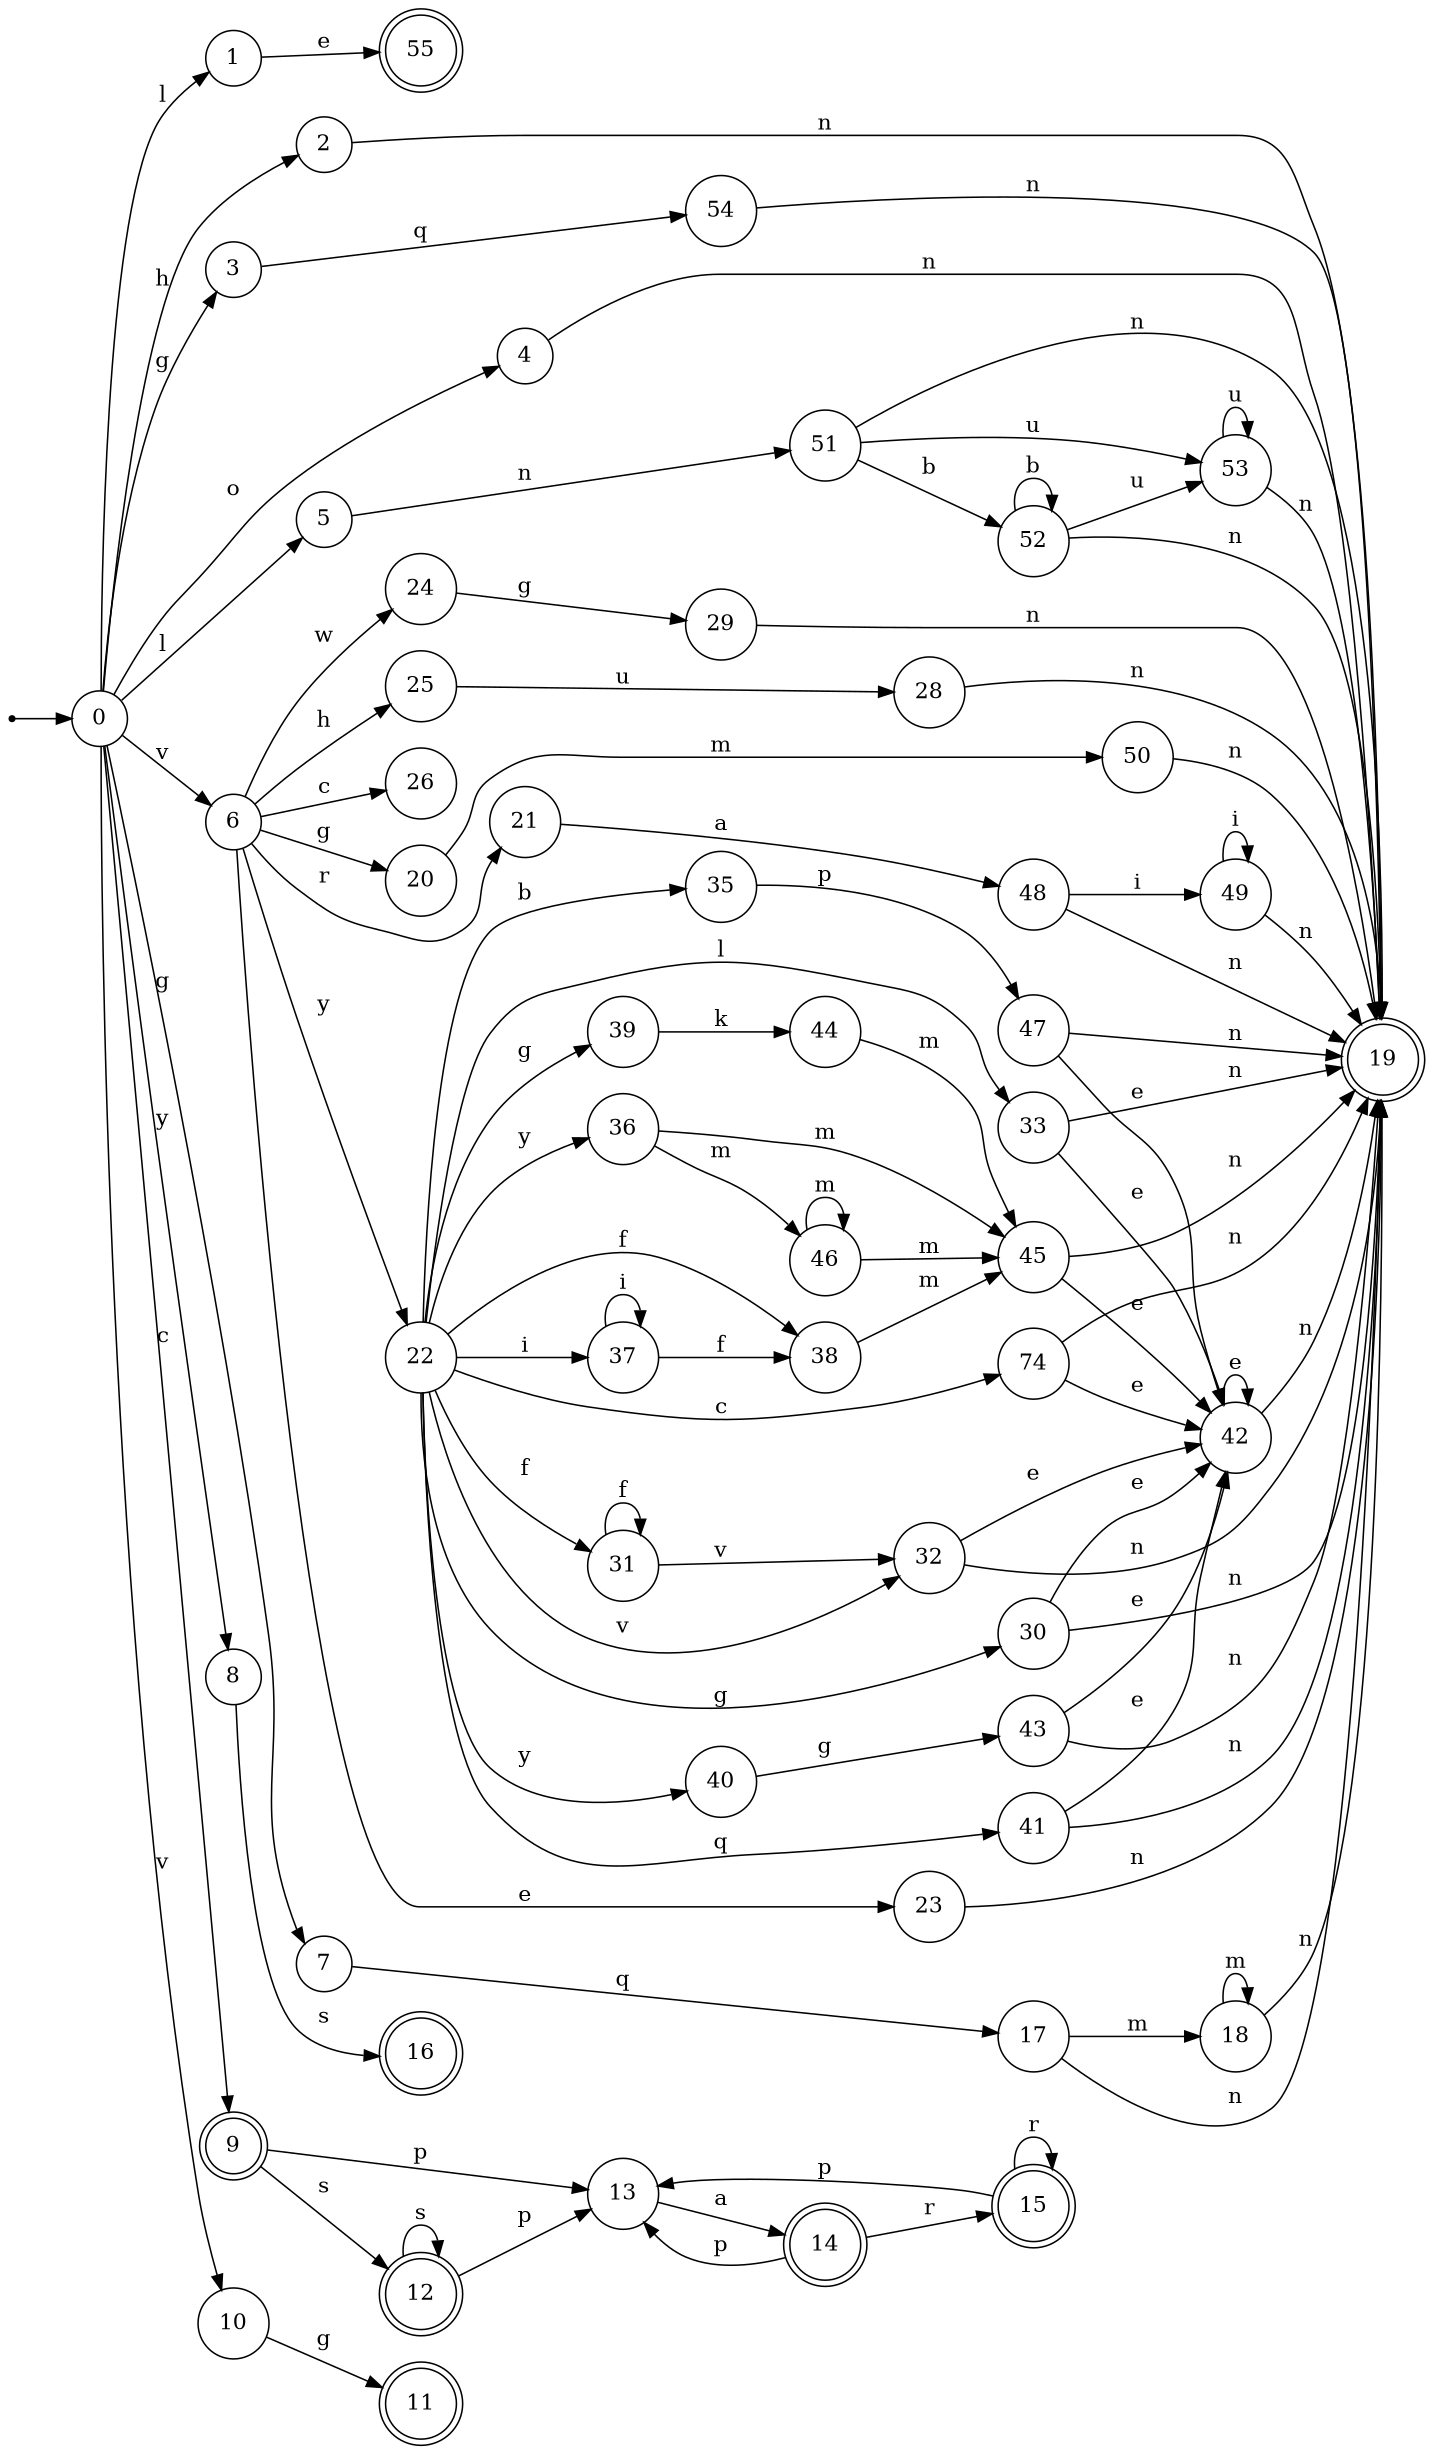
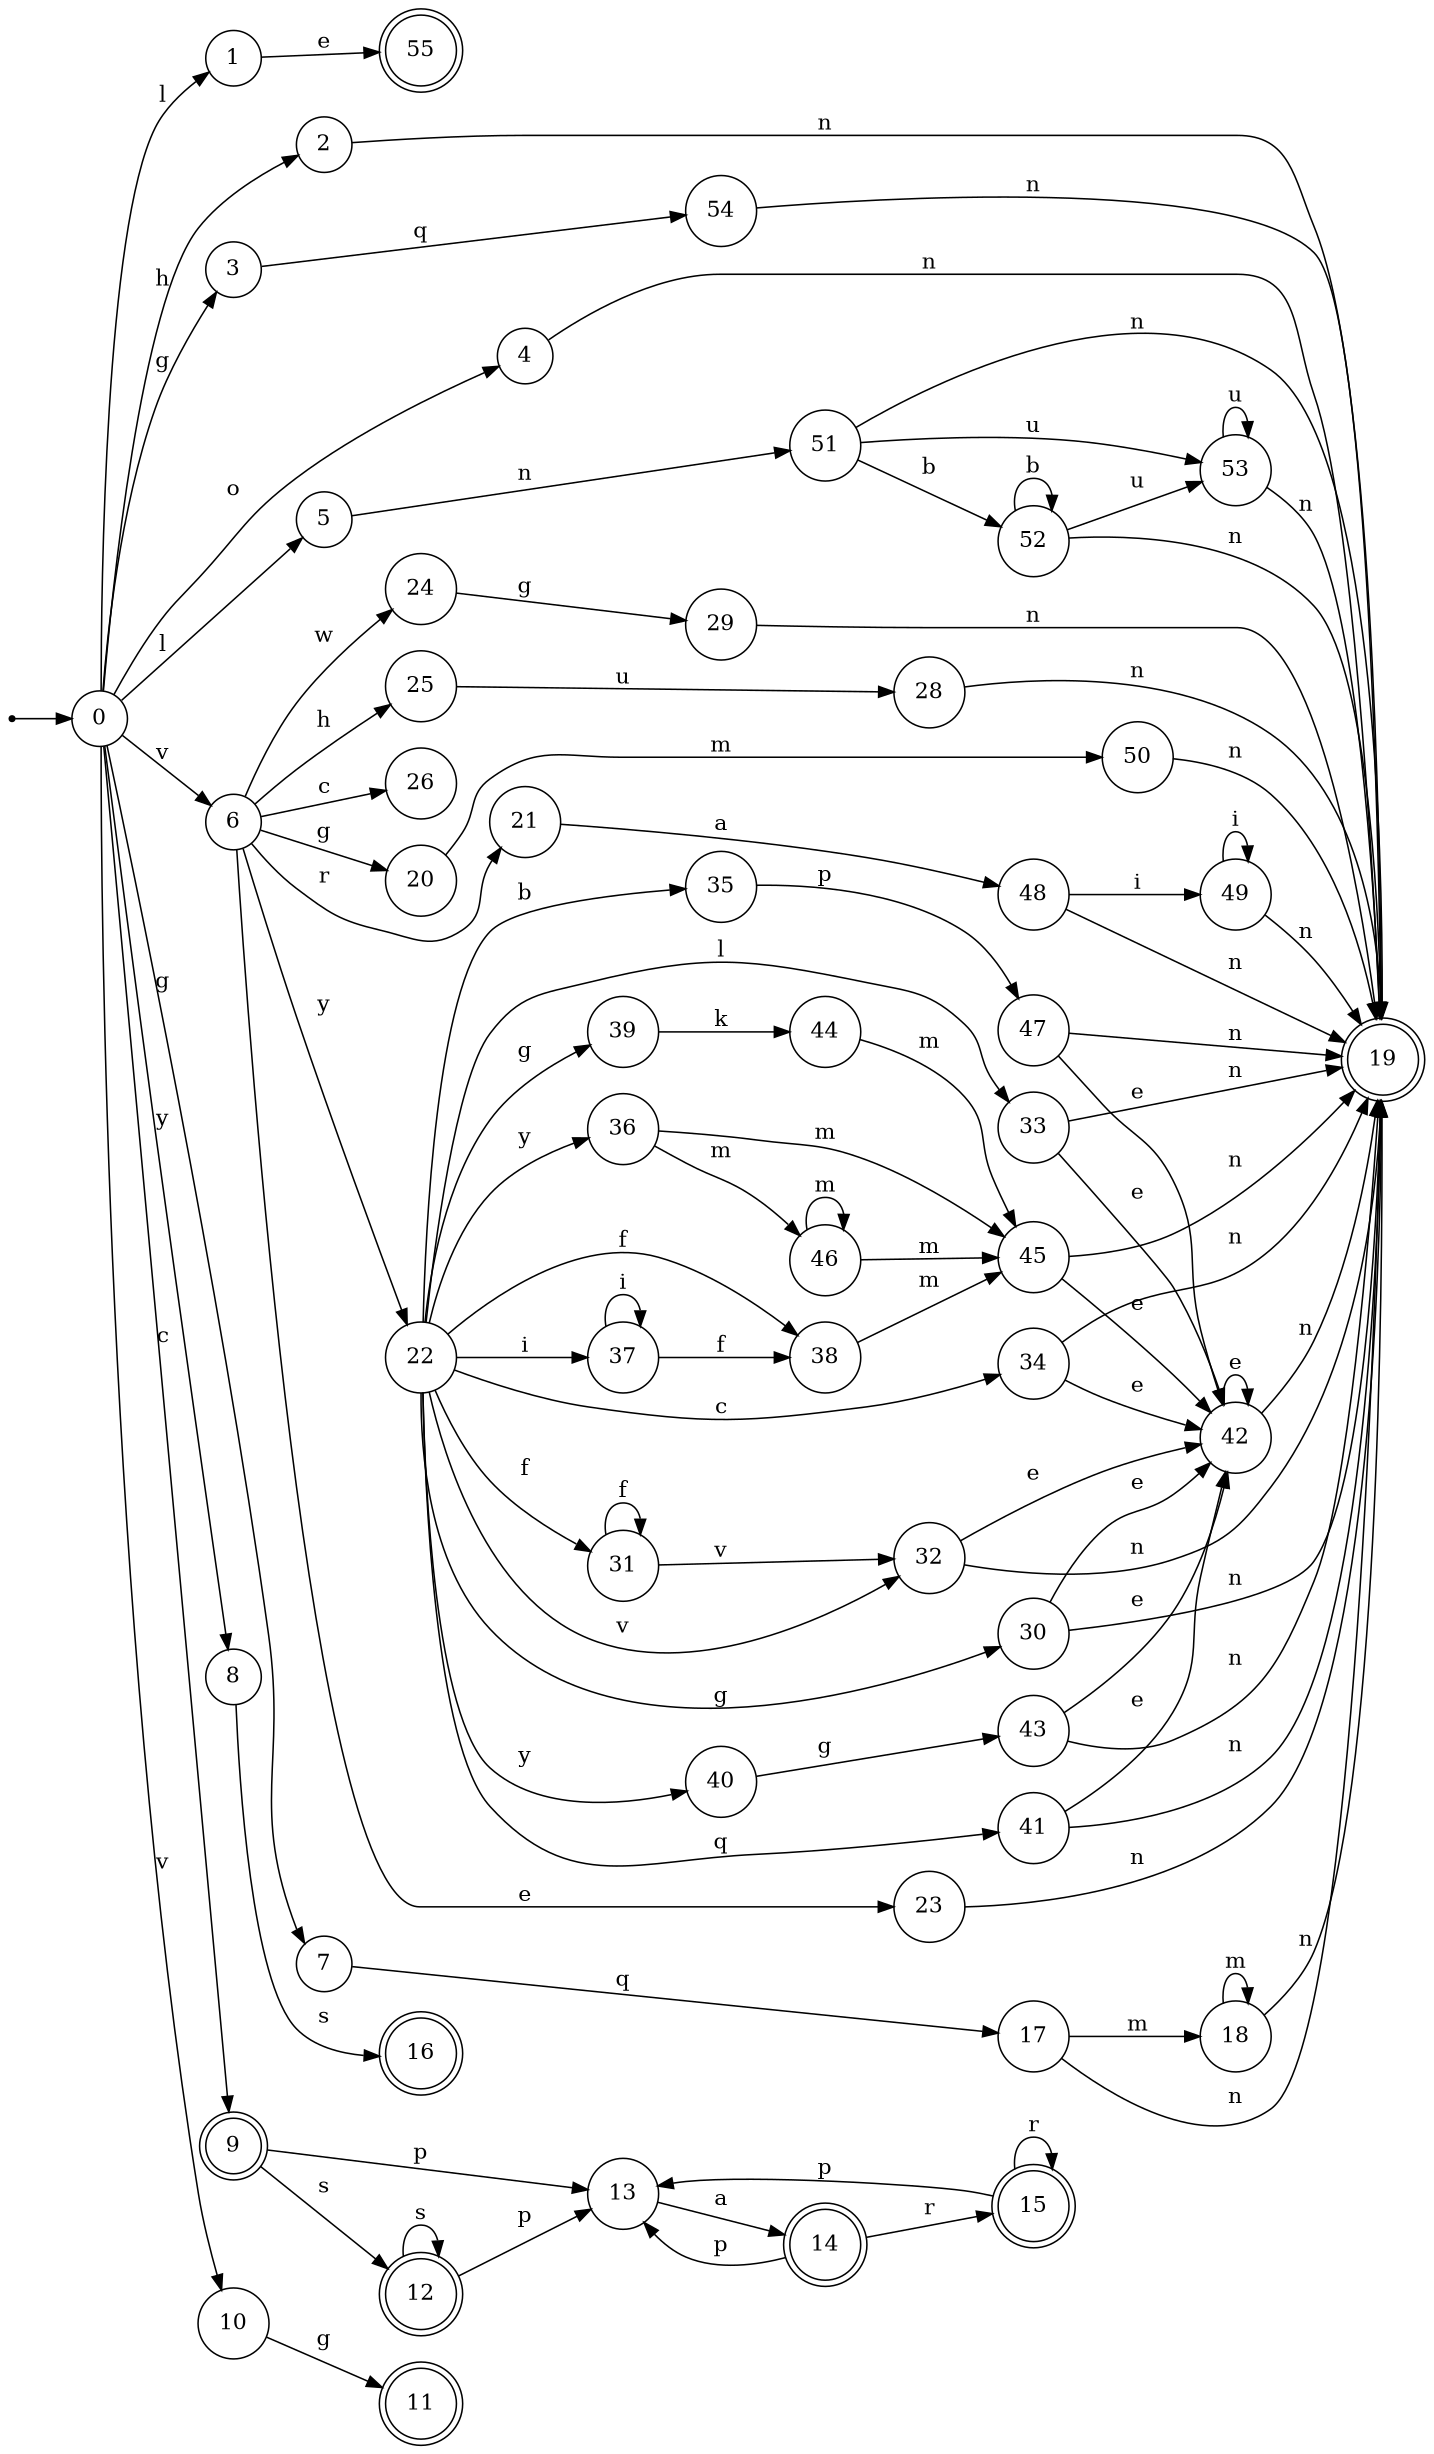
(1034, 1364) -> (1034, 1364)
